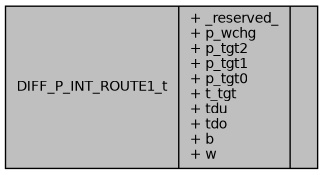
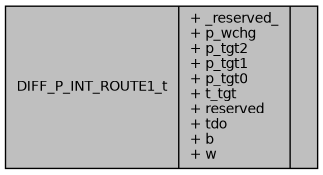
(209, 109) -> (228, 109)
